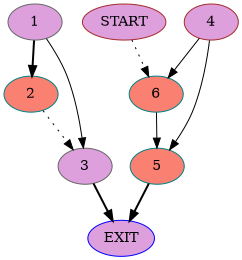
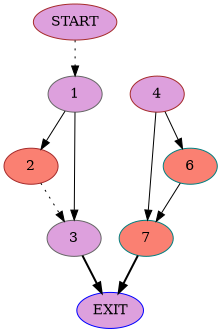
(33, 53) -> (56, 126)
(138, 54) -> (75, 53)
(31, 94) -> (31, 166)
(157, 166) -> (146, 238)
